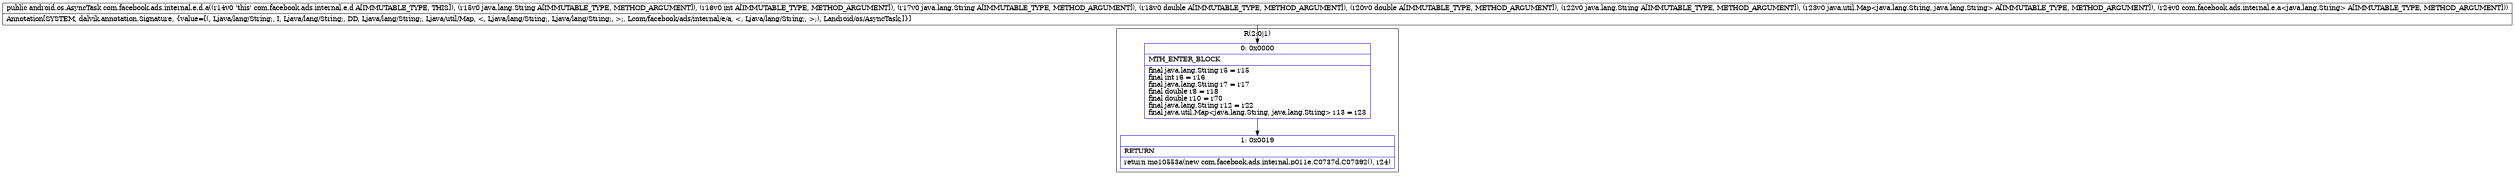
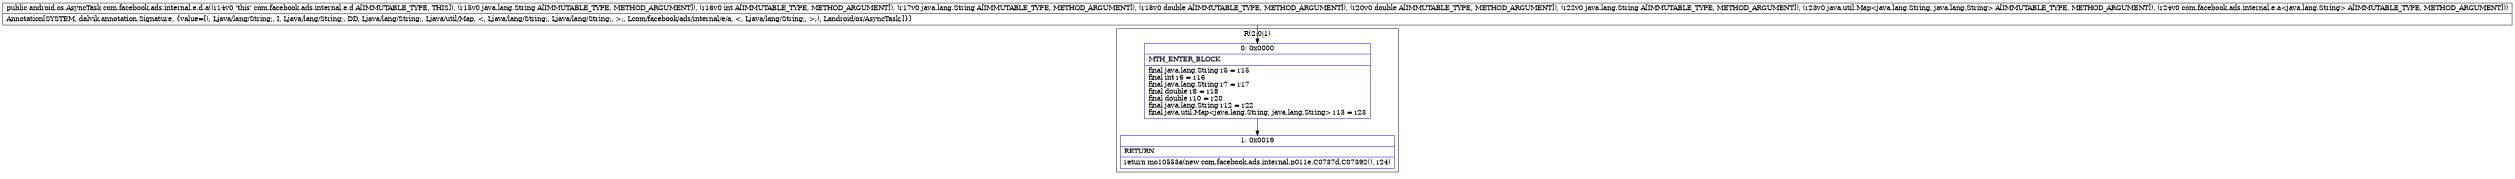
(1186, 99) -> (1186, 99)
